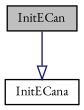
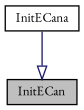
(42, 49) -> (42, 49)
